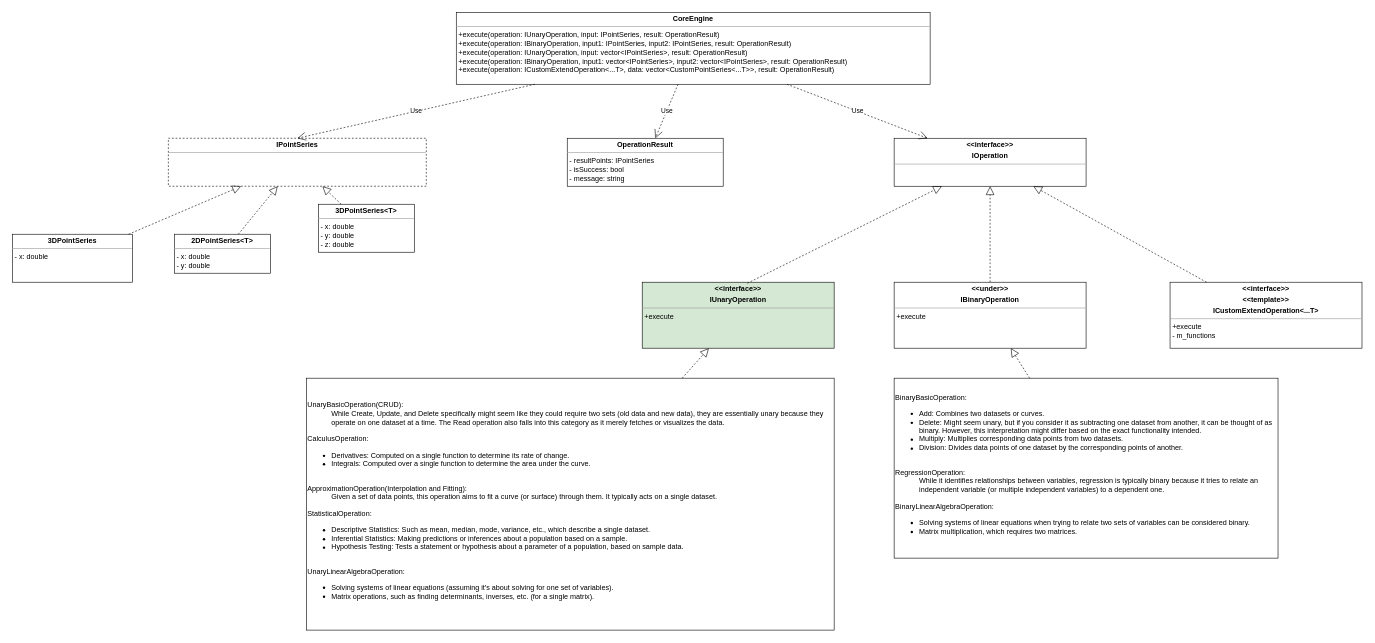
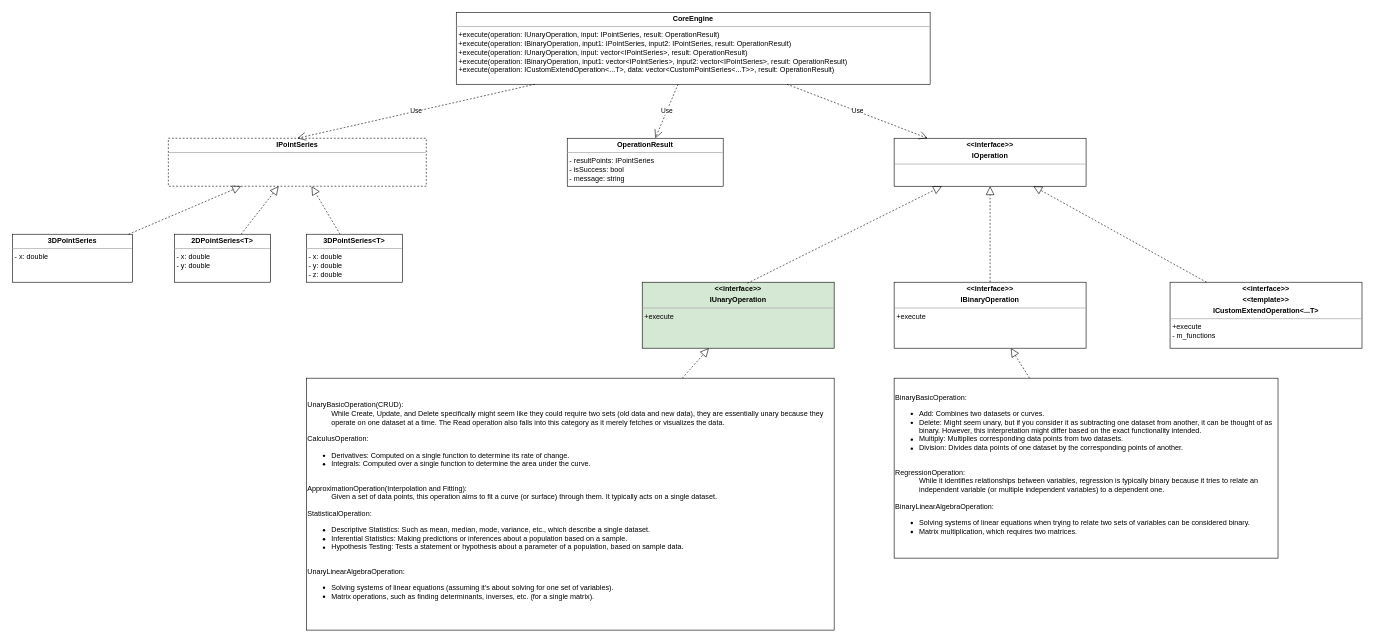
(366, 228) -> (354, 258)
(222, 254) -> (222, 258)
(925, 295) -> (925, 295)
